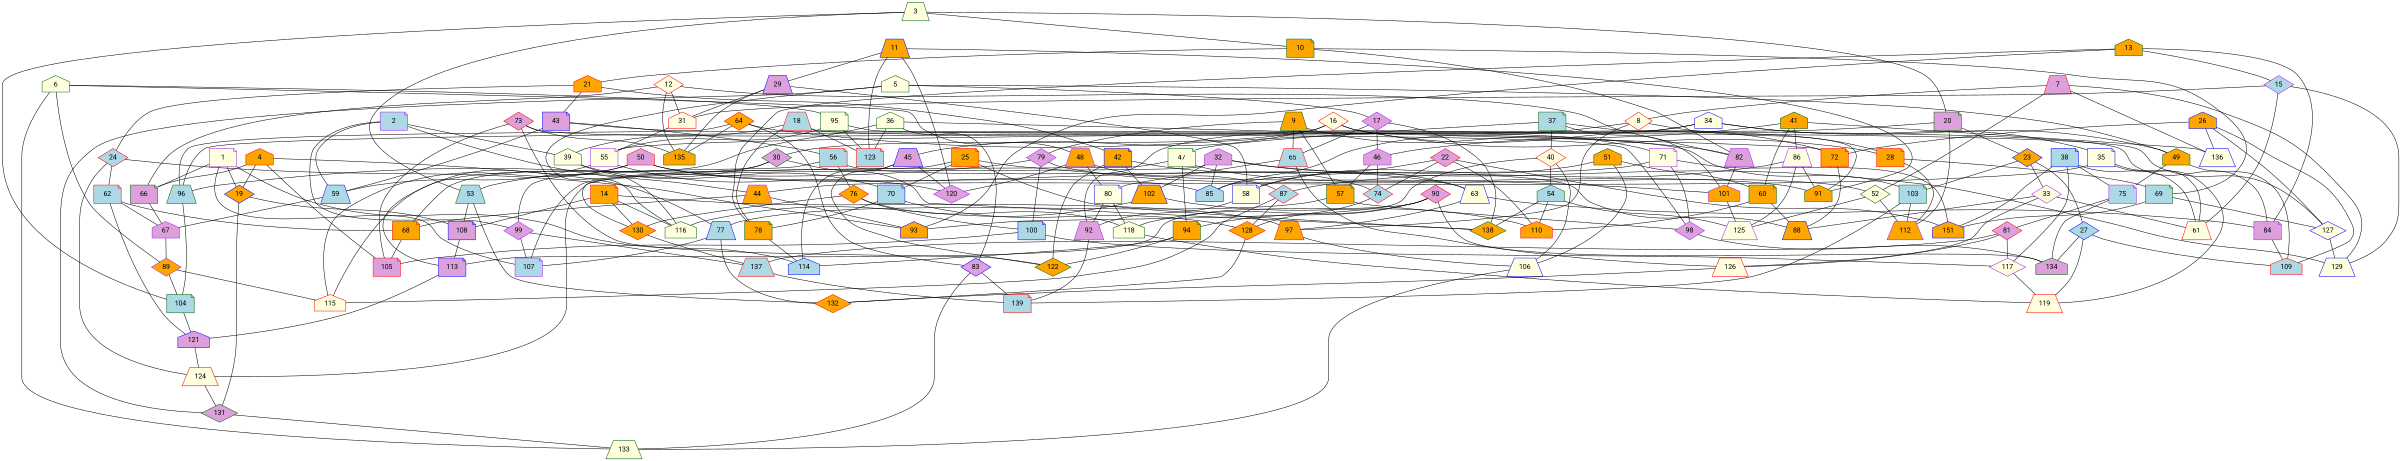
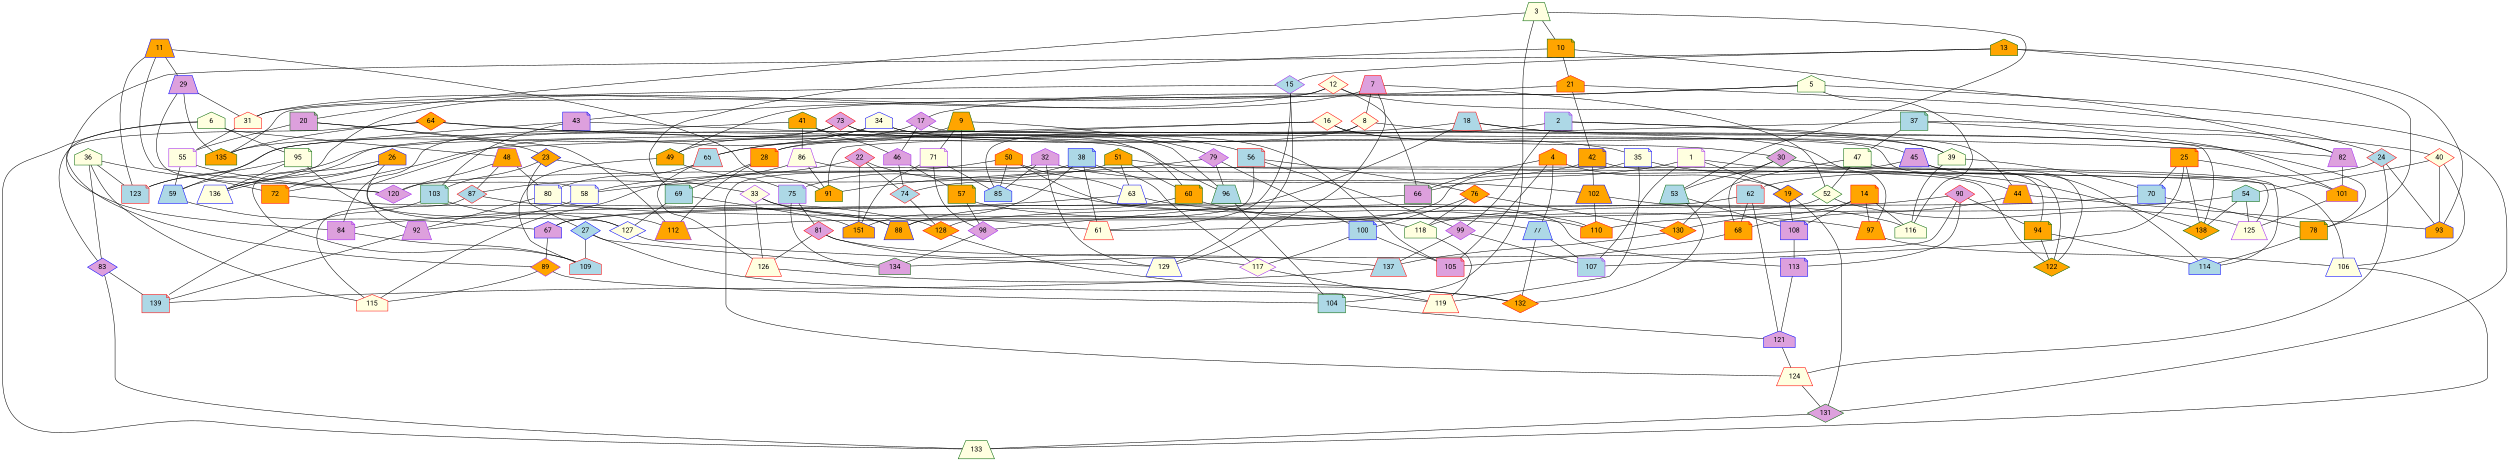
(704, 139) -> (269, 171)
(641, 158) -> (1009, 158)
(1349, 172) -> (1125, 175)
(166, 231) -> (548, 231)
